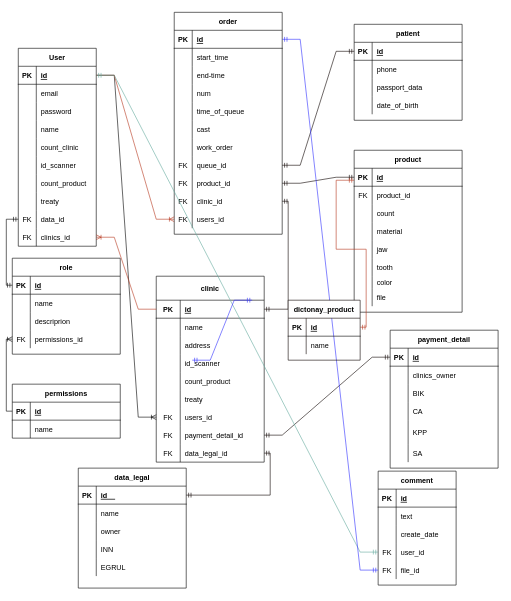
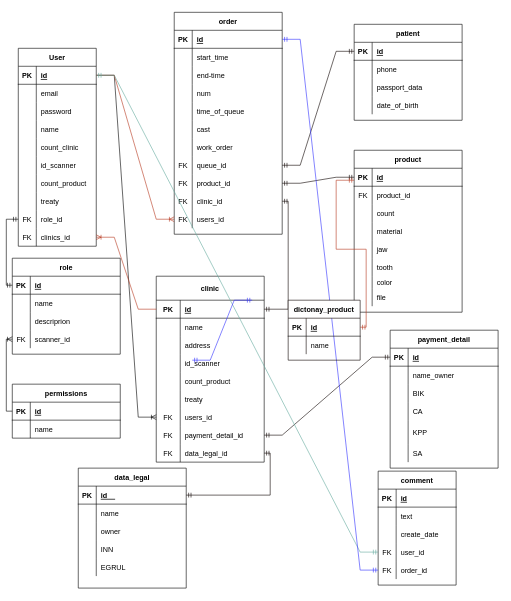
(54, 220) -> (53, 220)
(60, 340) -> (54, 340)
(436, 376) -> (433, 376)
(412, 571) -> (416, 571)
